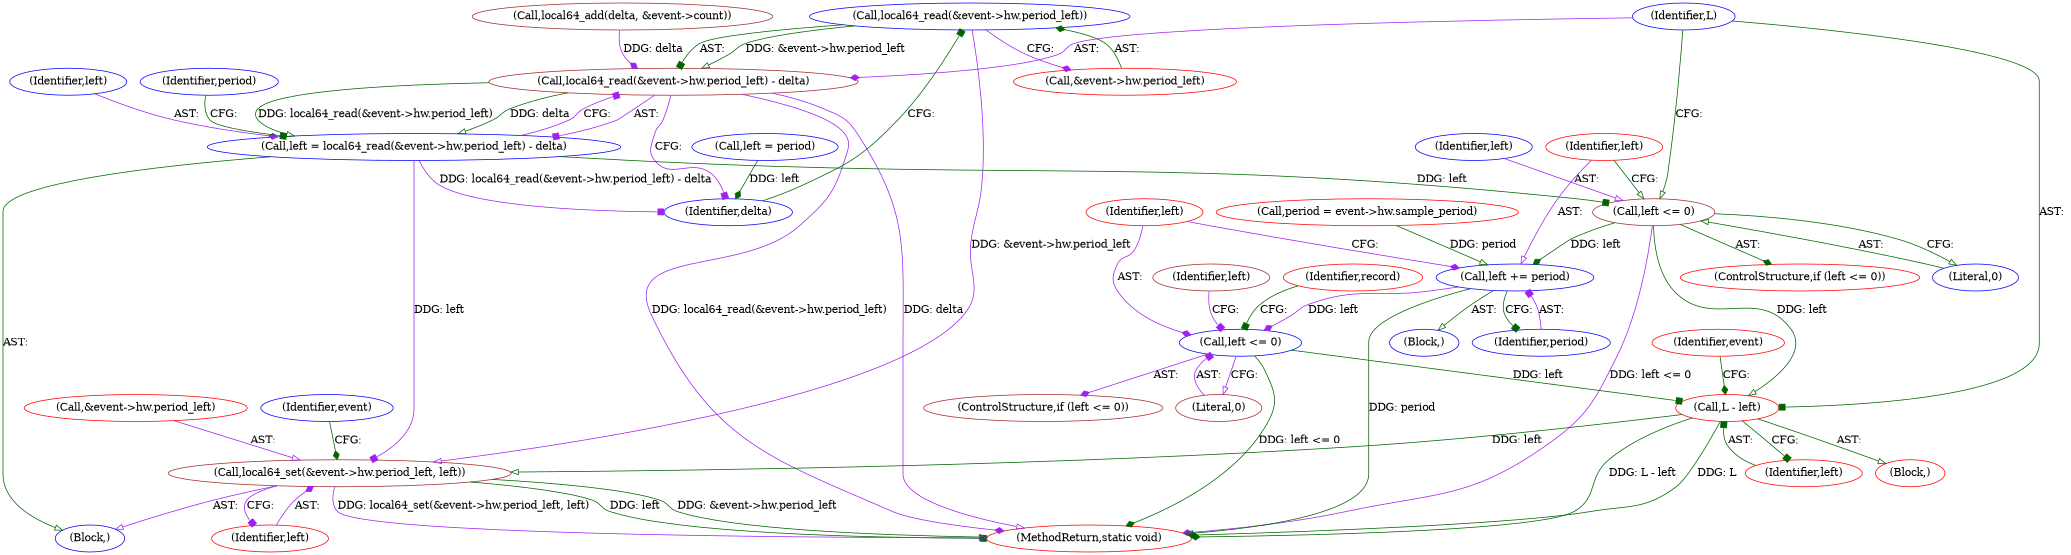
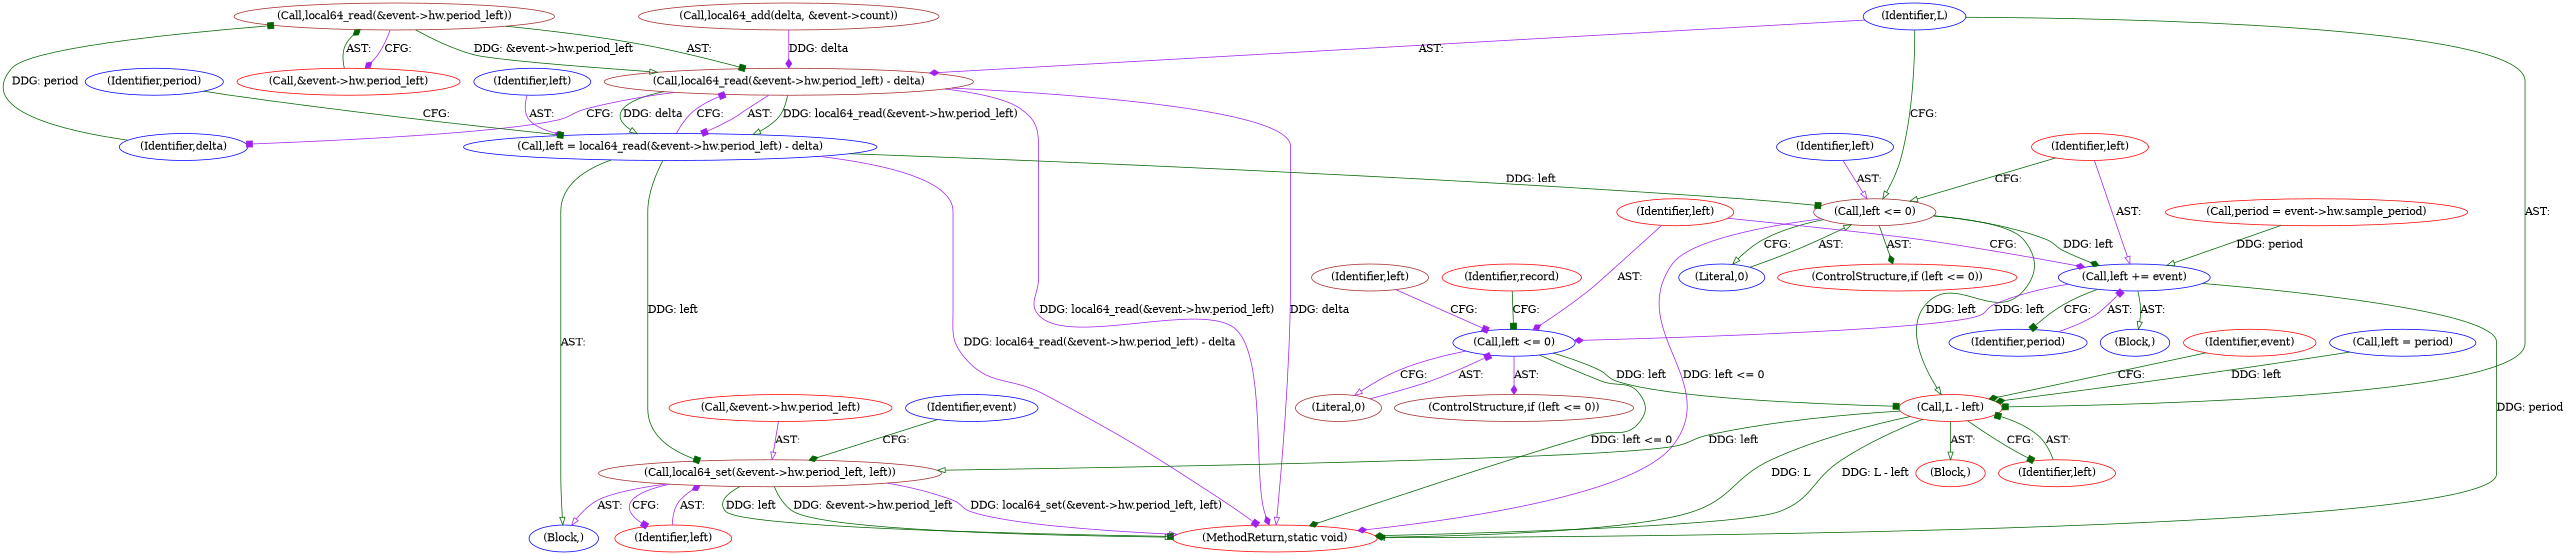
(970, 16) -> (394, 16)
(923, 114) -> (45, 82)
(749, 176) -> (2177, 377)
(531, 206) -> (976, 368)
(1515, 278) -> (2134, 278)
(414, 316) -> (648, 319)
(851, 377) -> none
